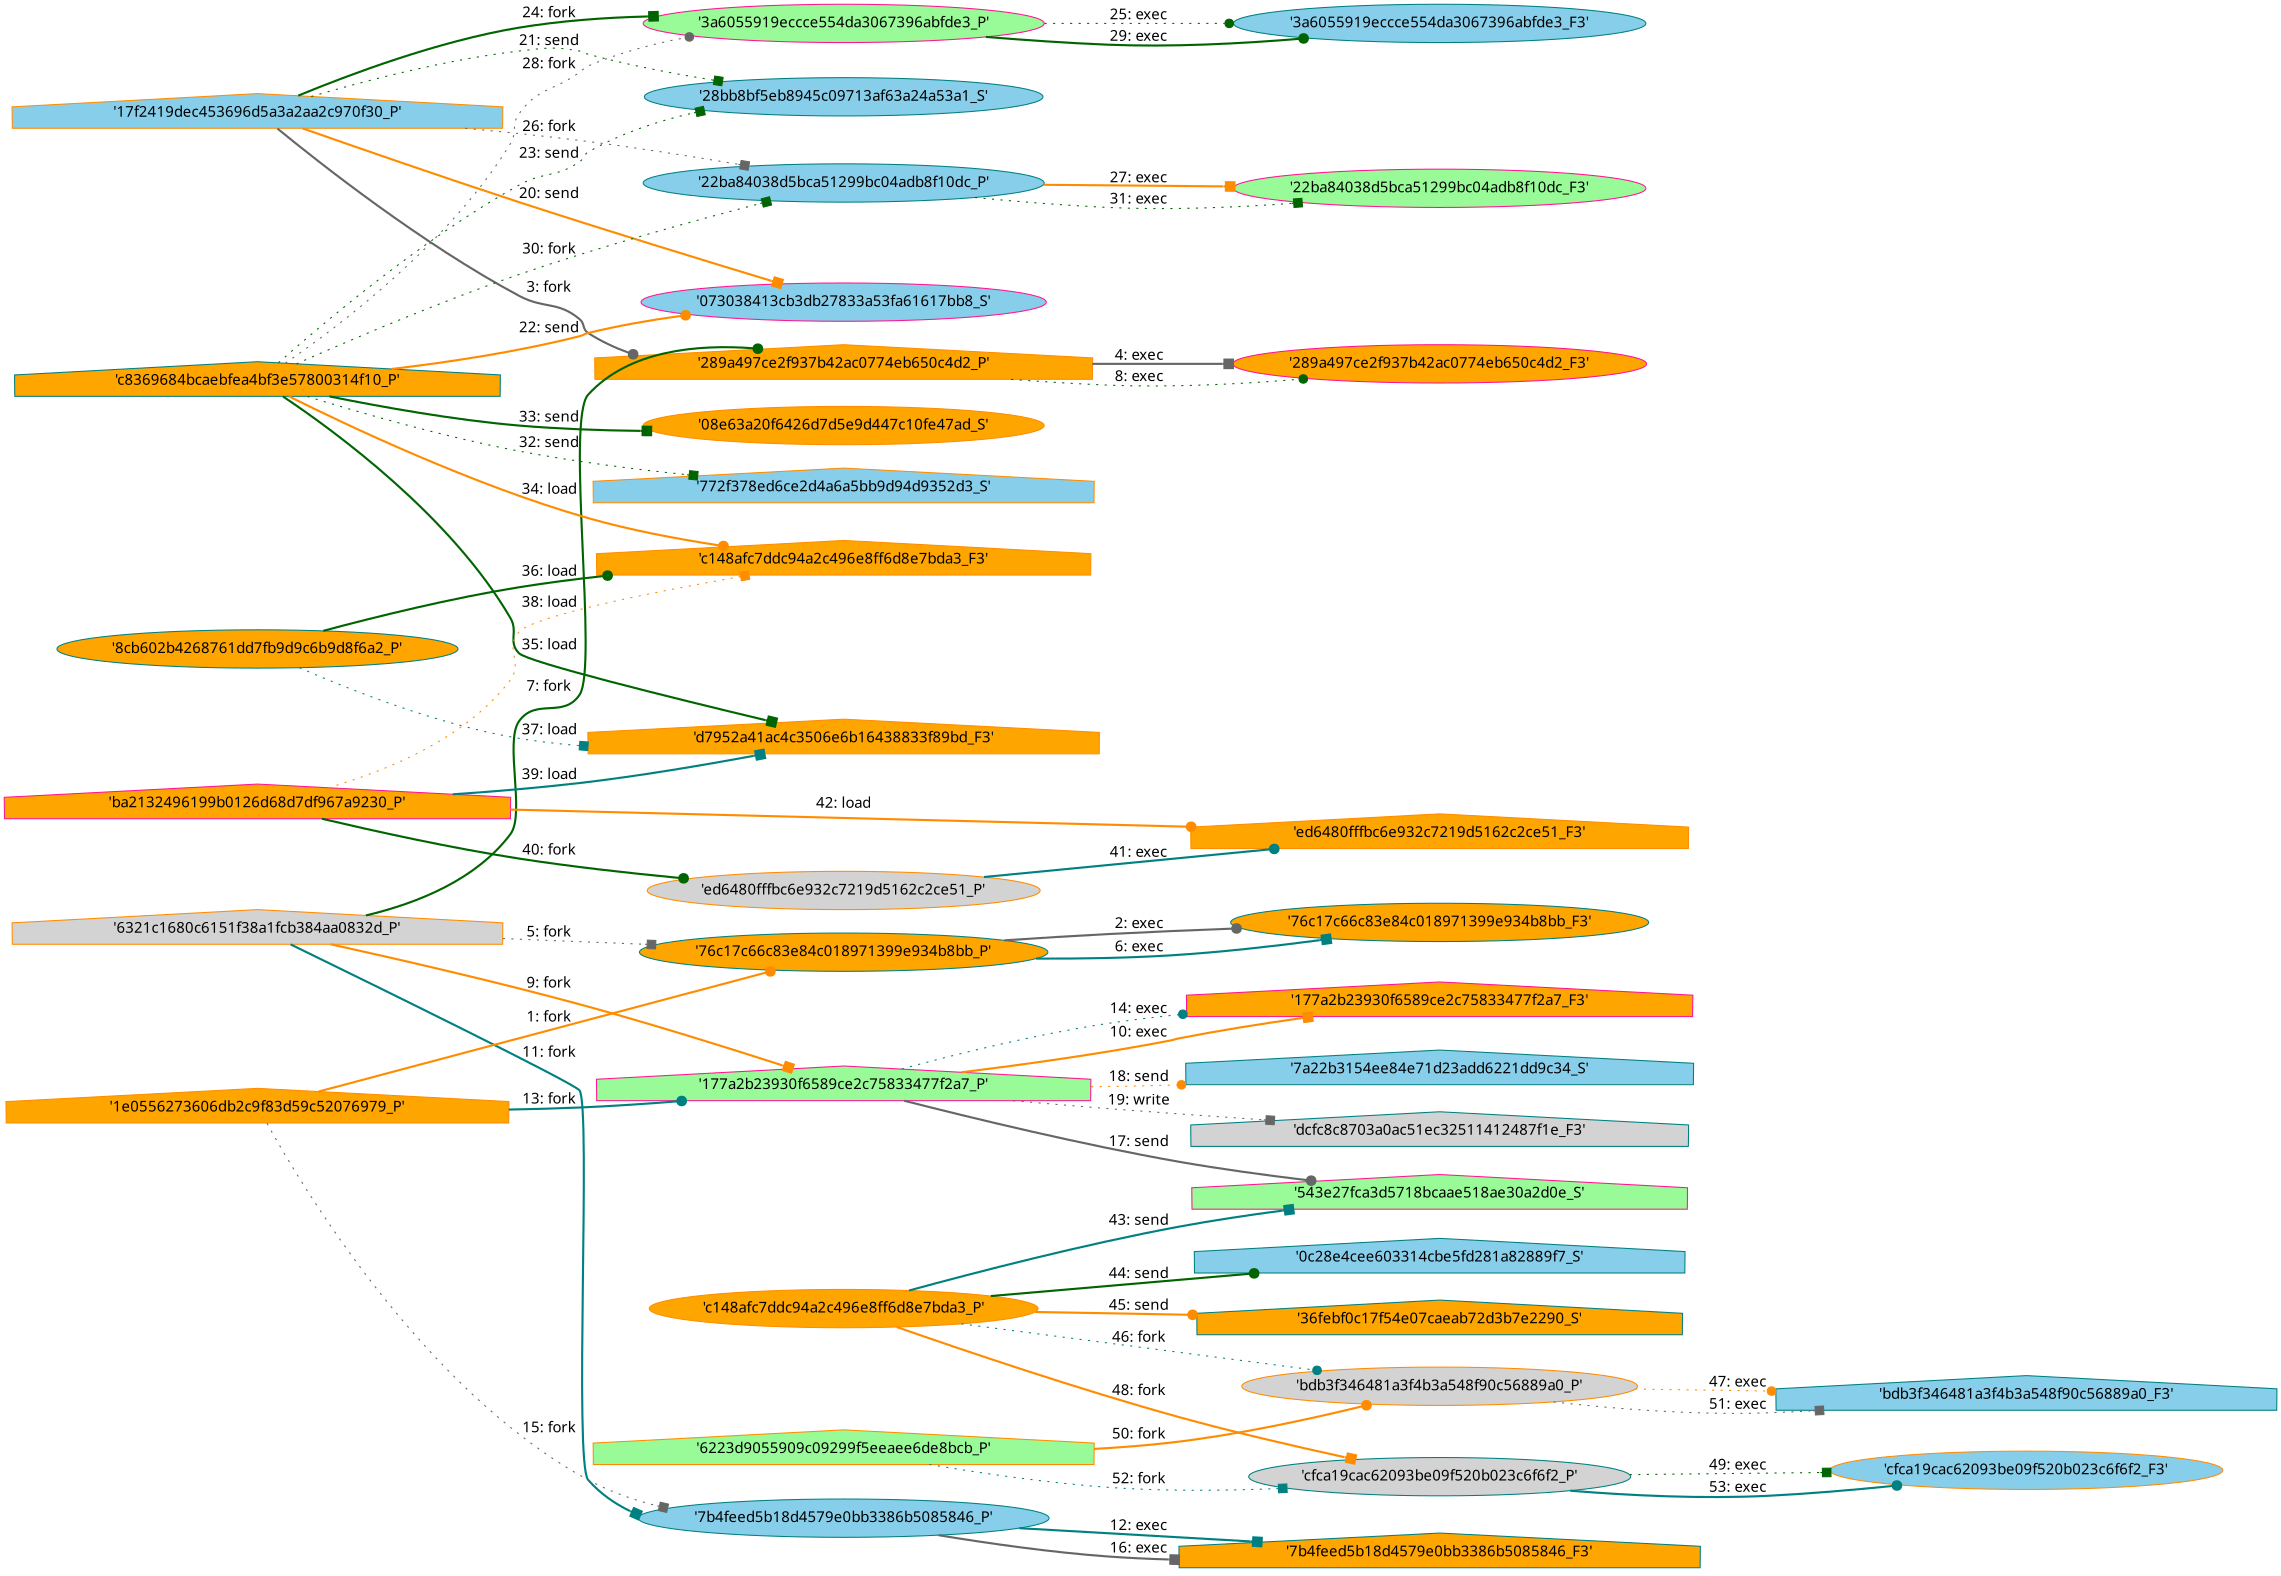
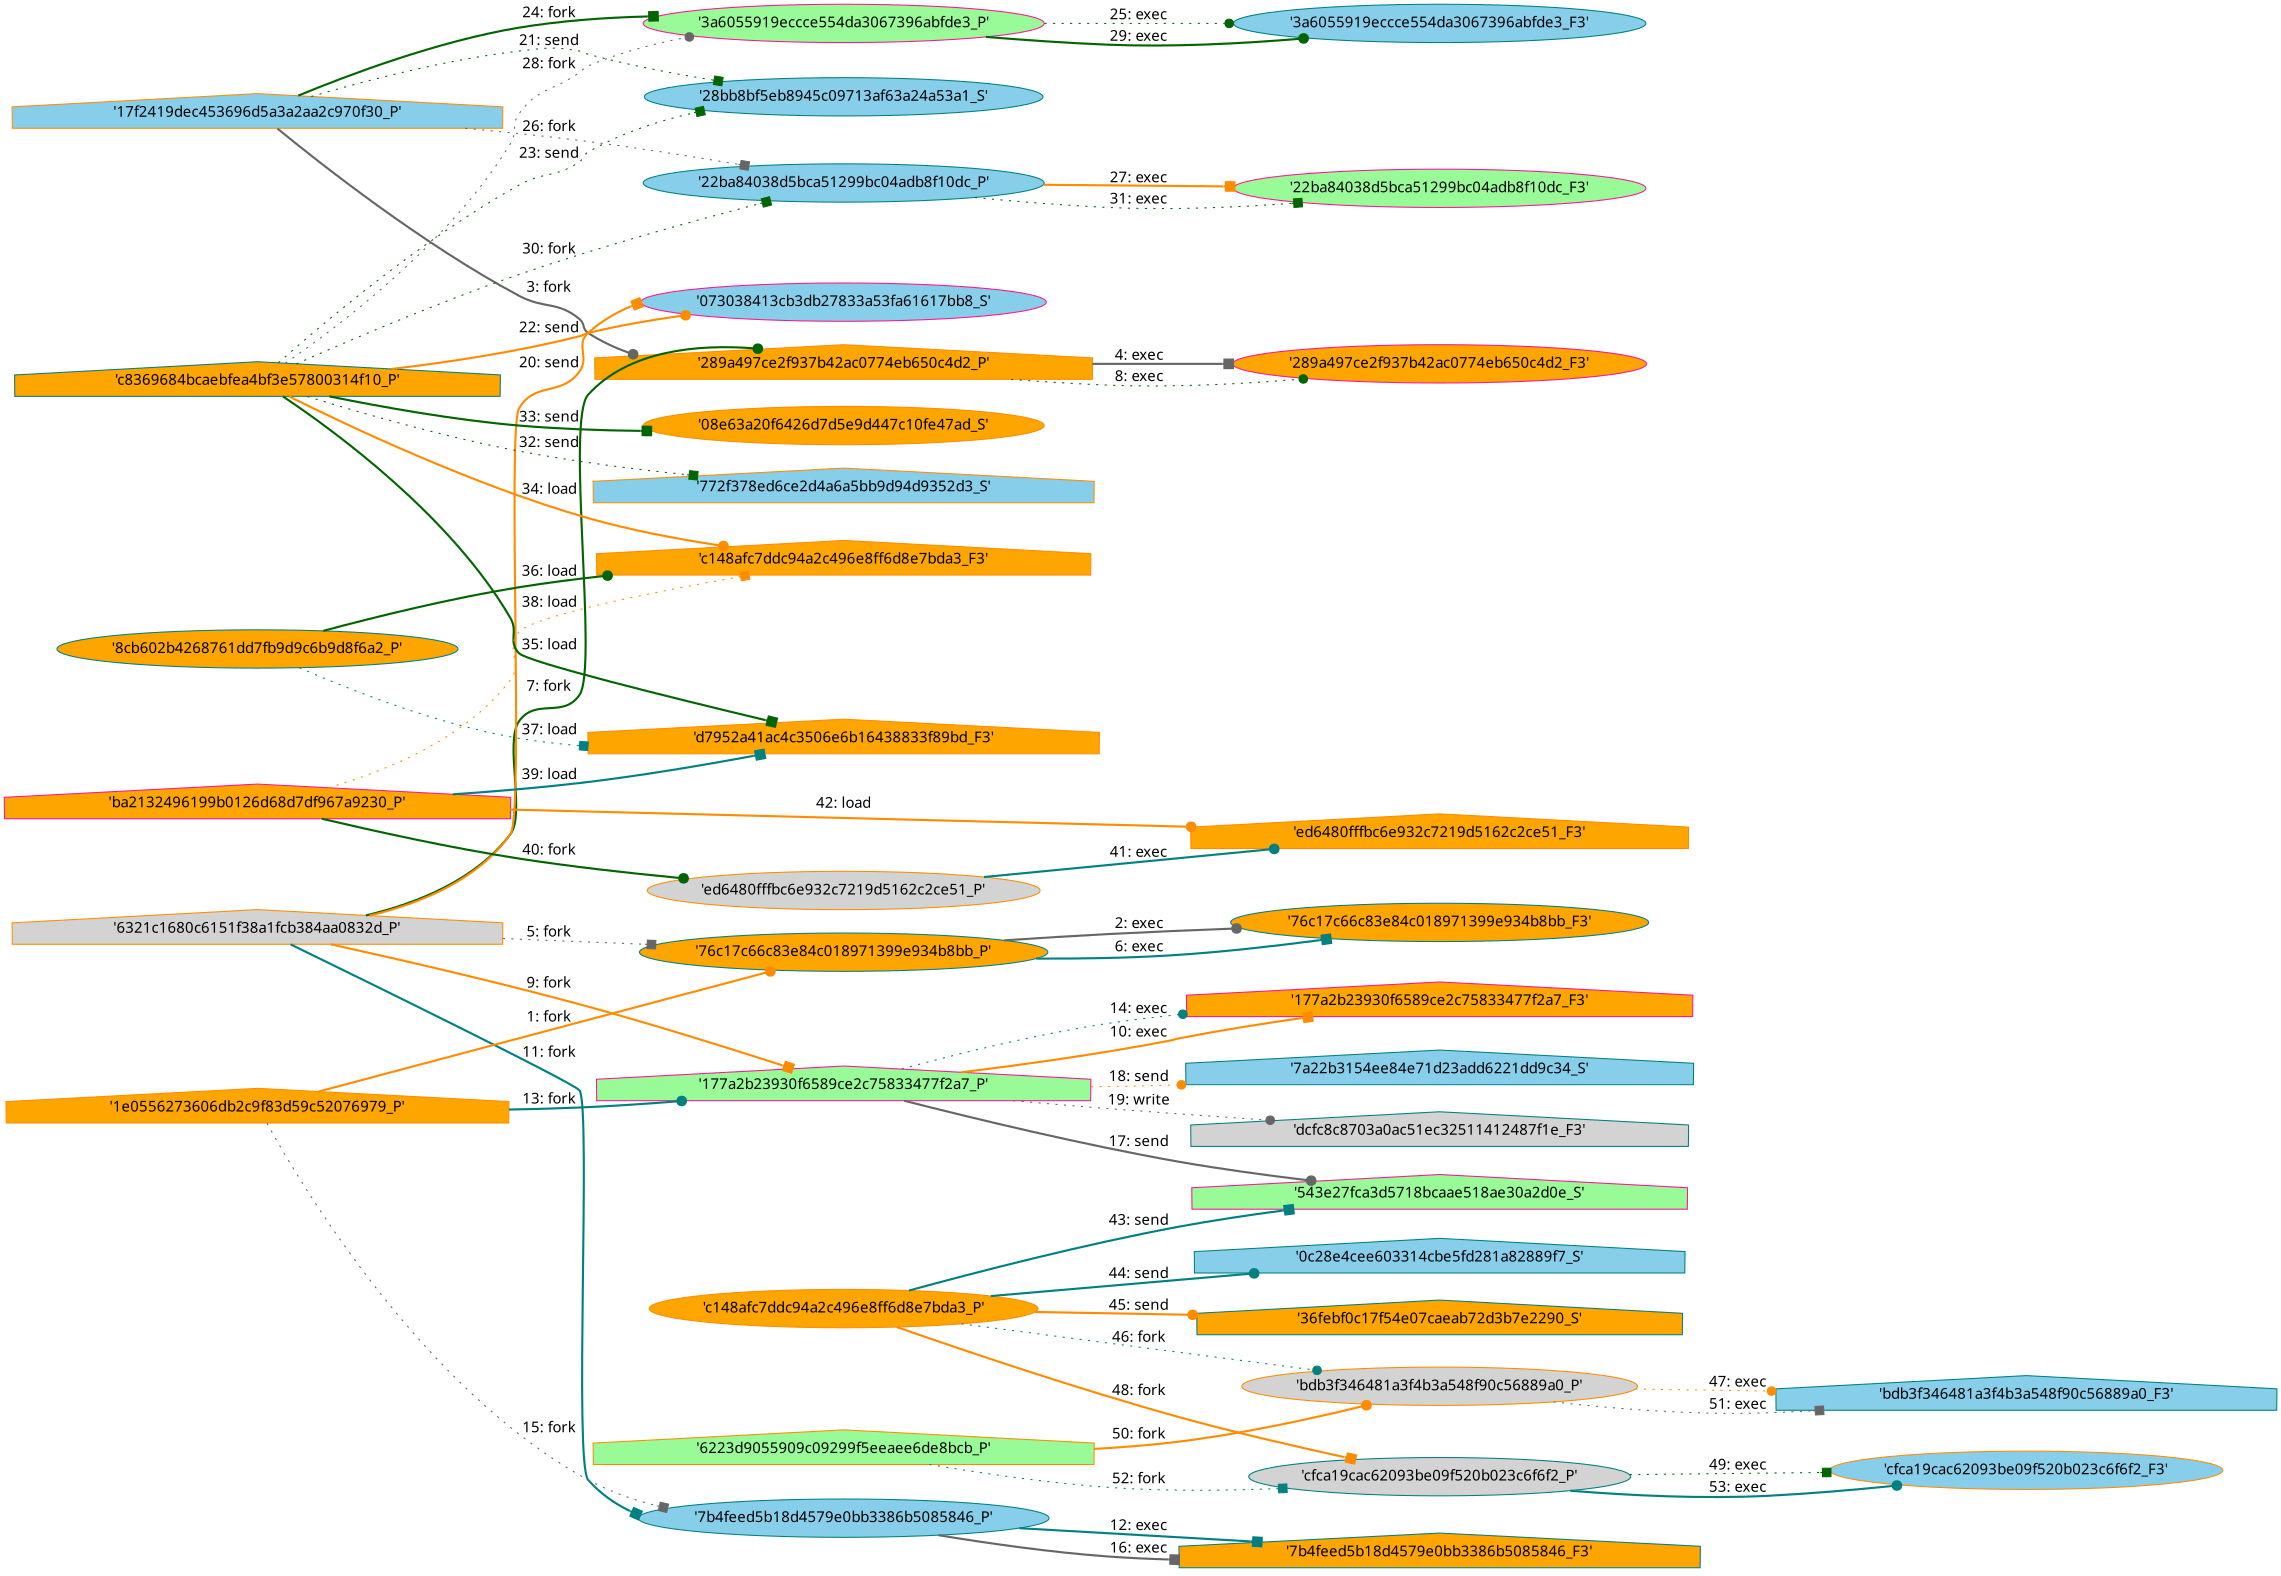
(536, 208) -> (515, 603)
(1138, 1111) -> (1138, 1111)
(1120, 1285) -> (1120, 1285)
